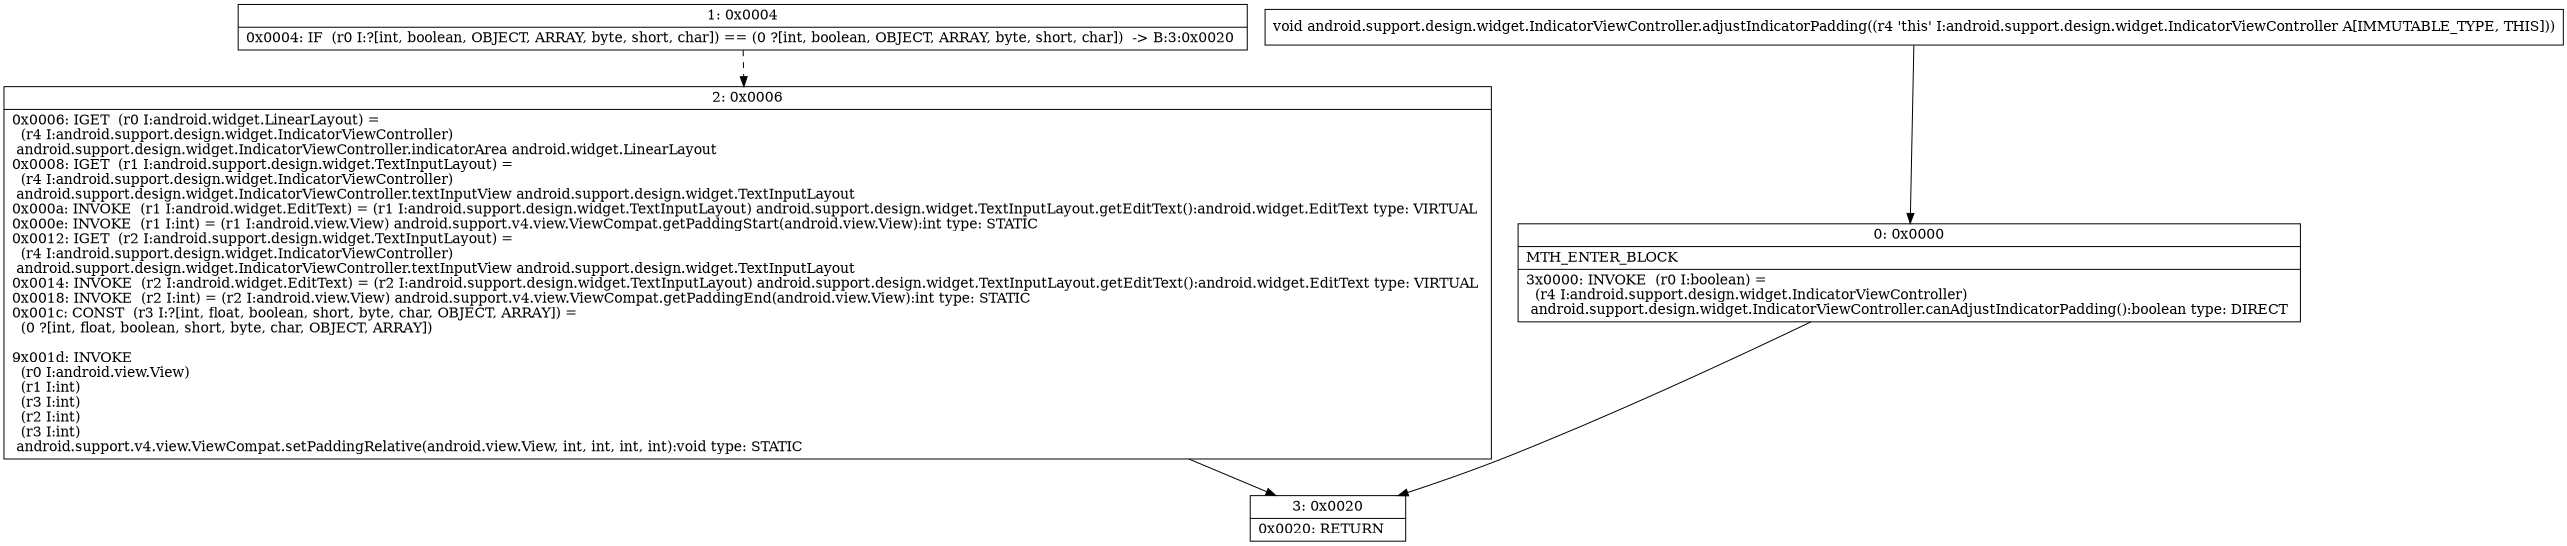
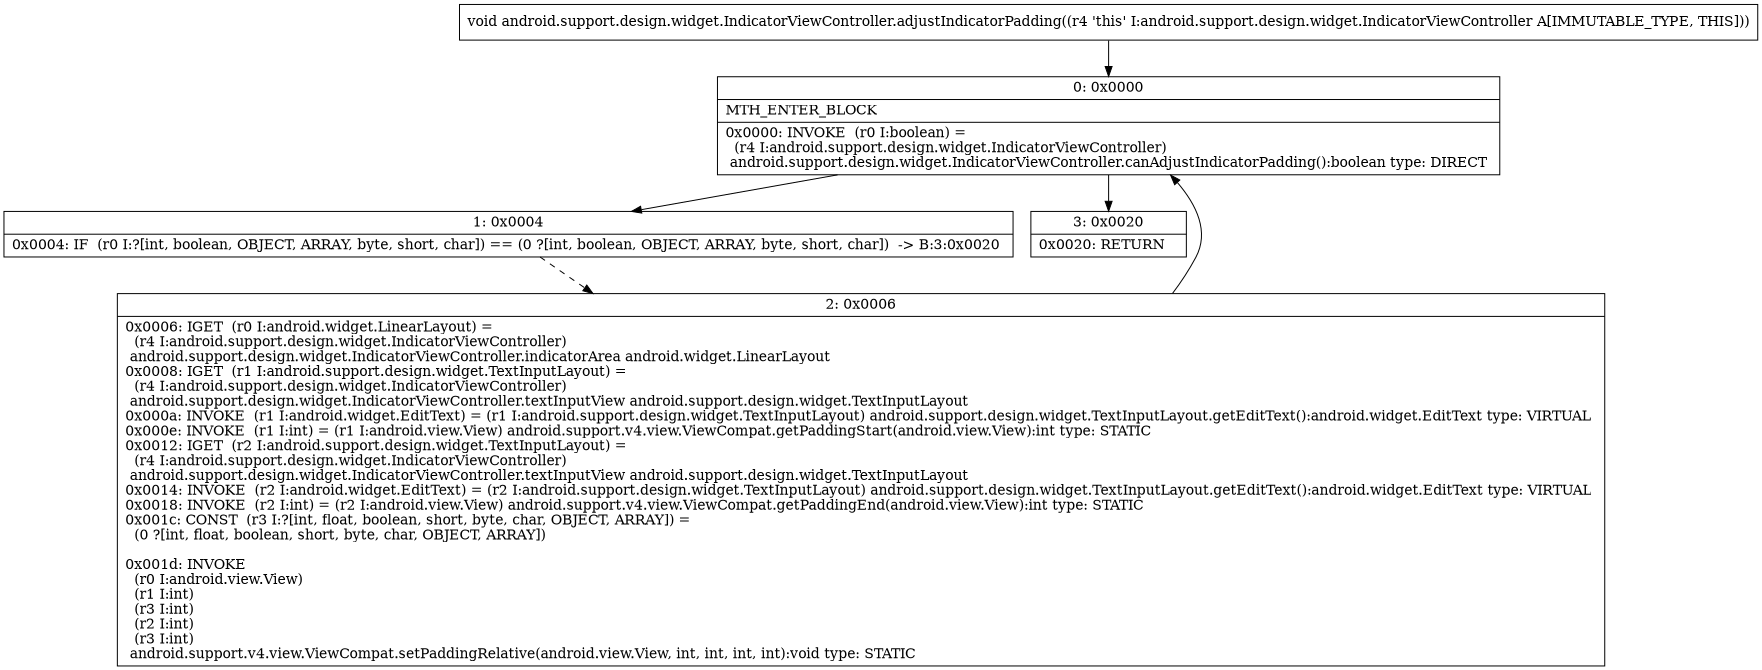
none -> (739, 192)
(1649, 280) -> (848, 133)
(77, 358) -> (190, 565)
(1228, 475) -> (1201, 239)
